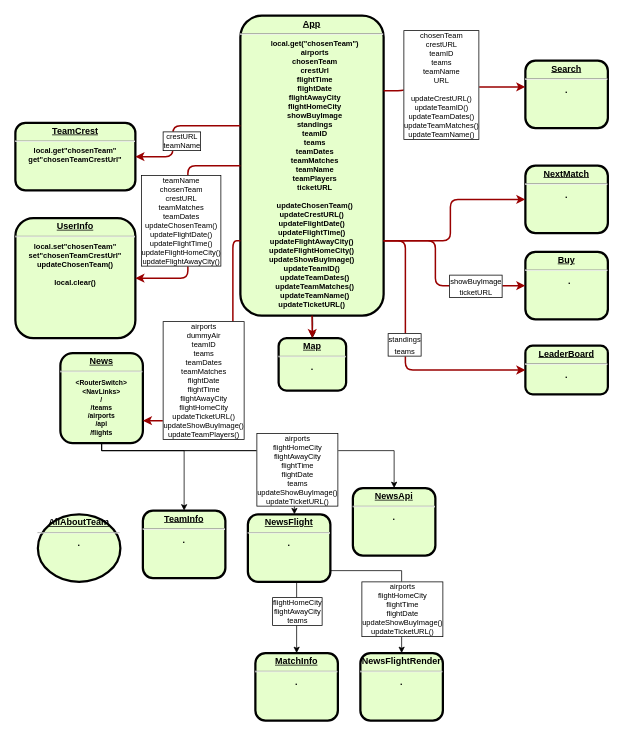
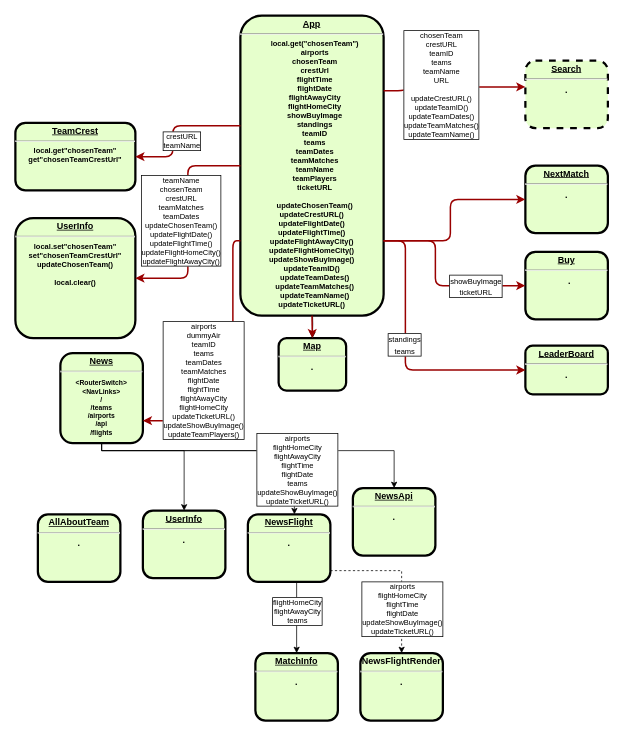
(567, 94) -> (567, 94)
(184, 510) -> (184, 510)
(79, 548) -> (79, 548)
(372, 570) -> (372, 570)
